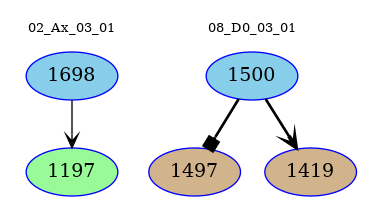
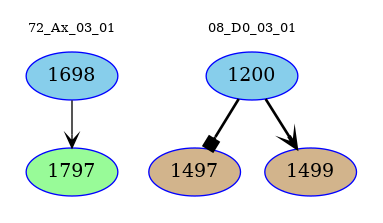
(72, 29) -> (72, 29)
(252, 76) -> (252, 76)
(72, 172) -> (72, 172)
(311, 172) -> (311, 172)
